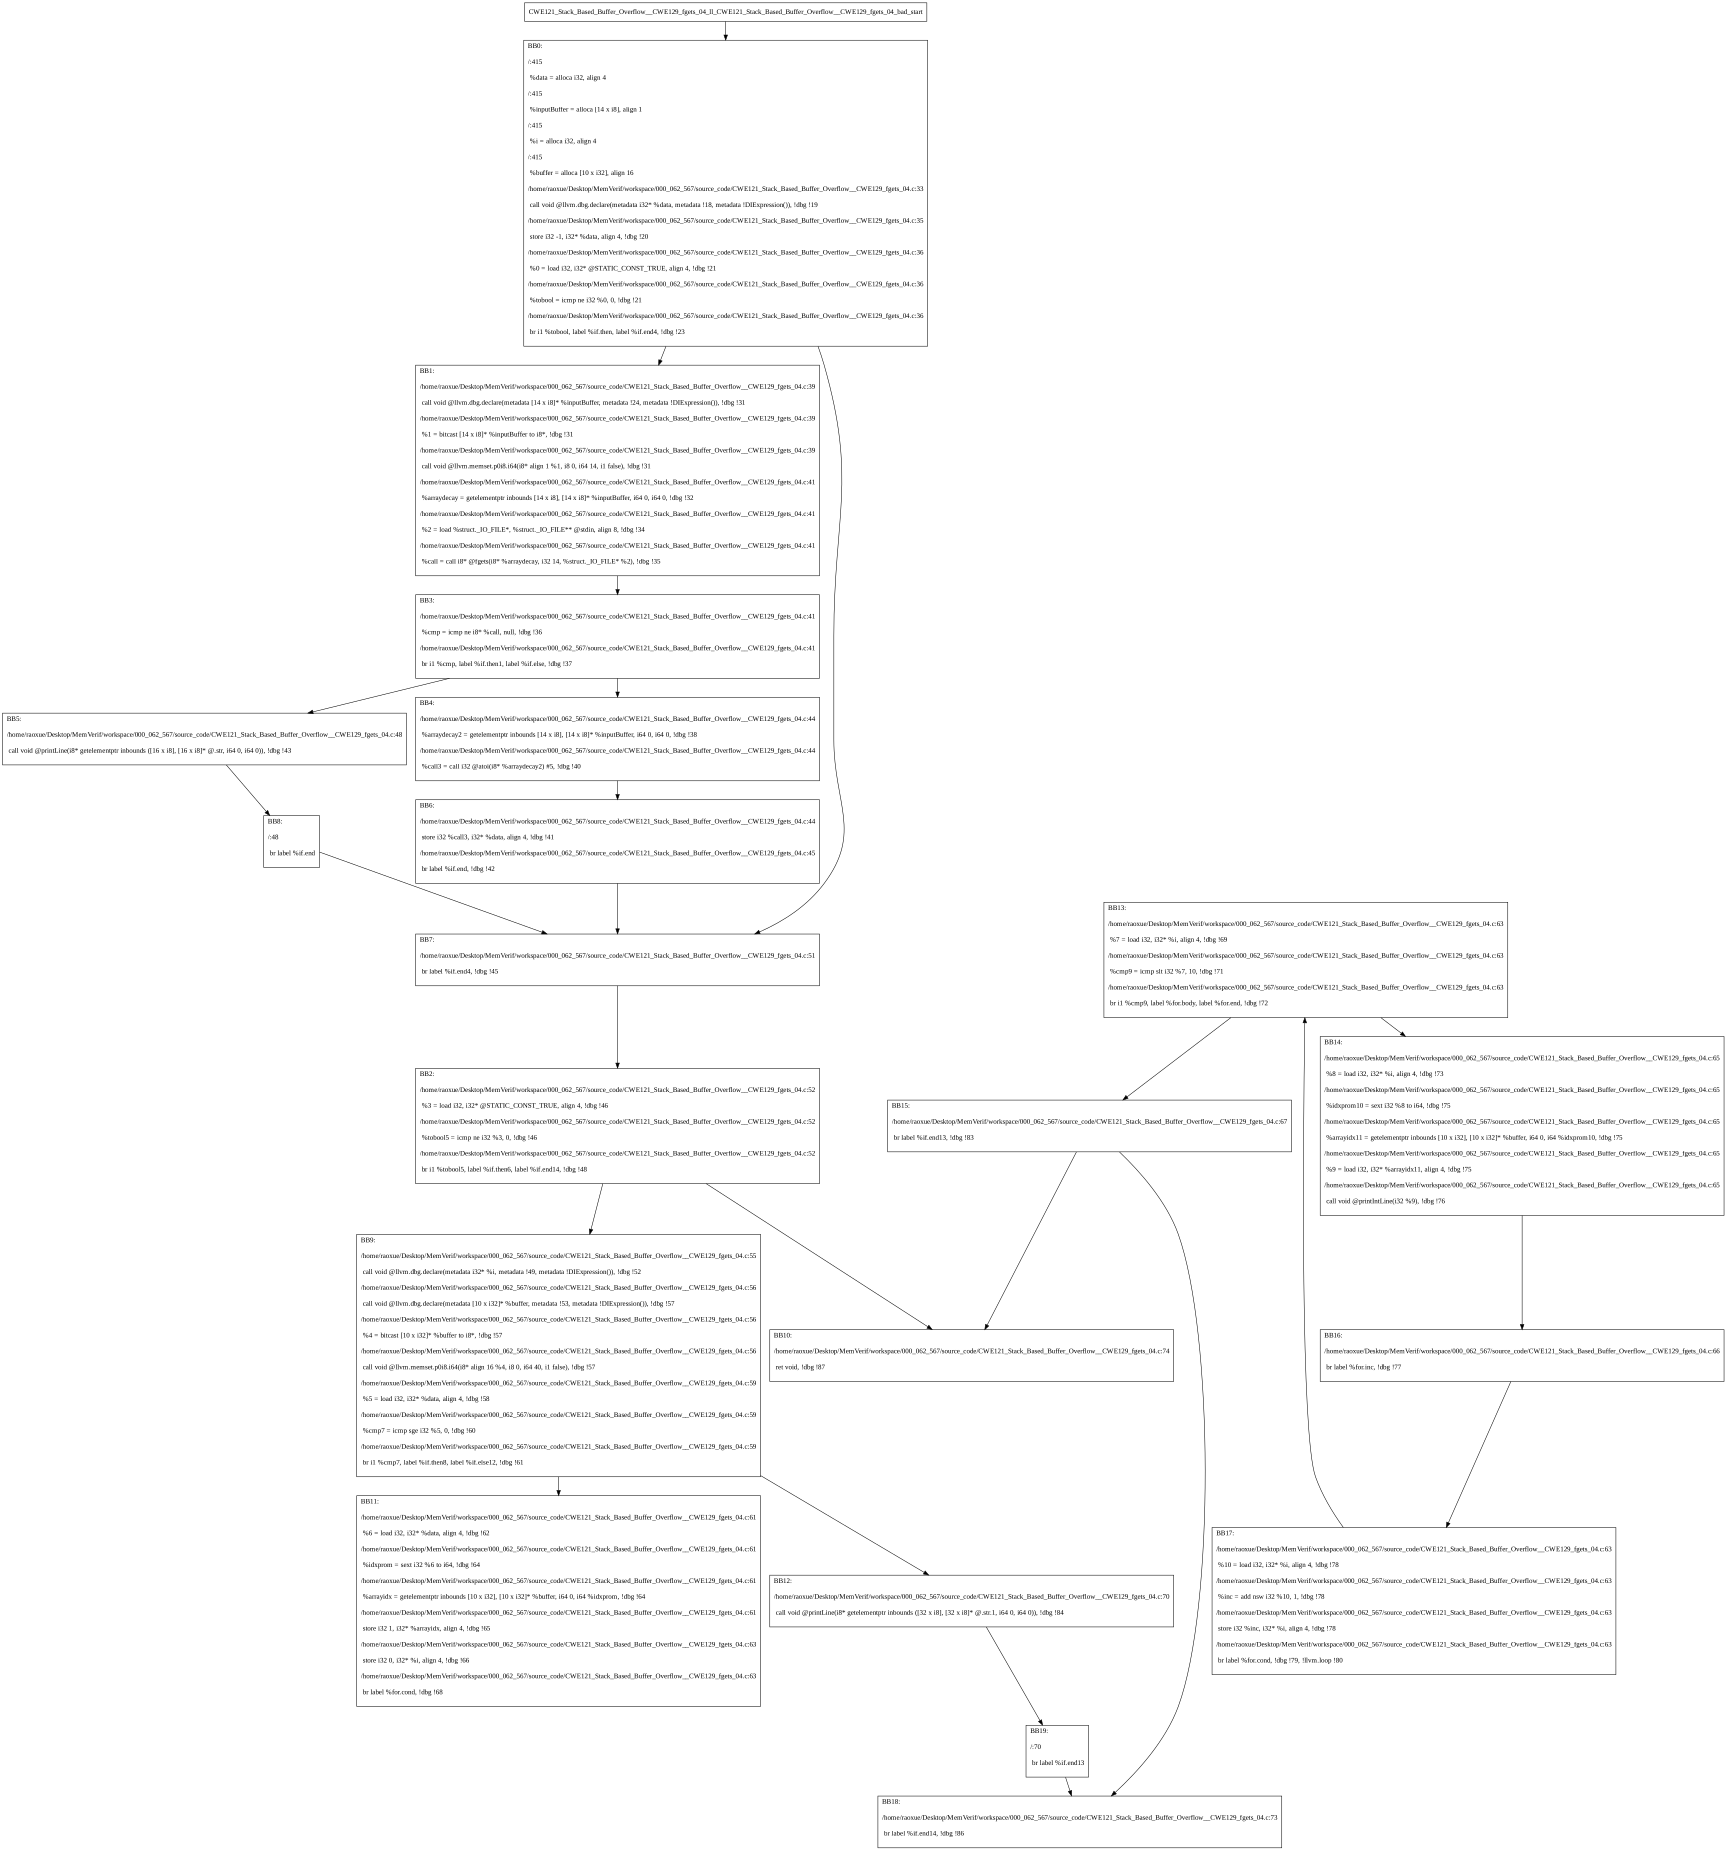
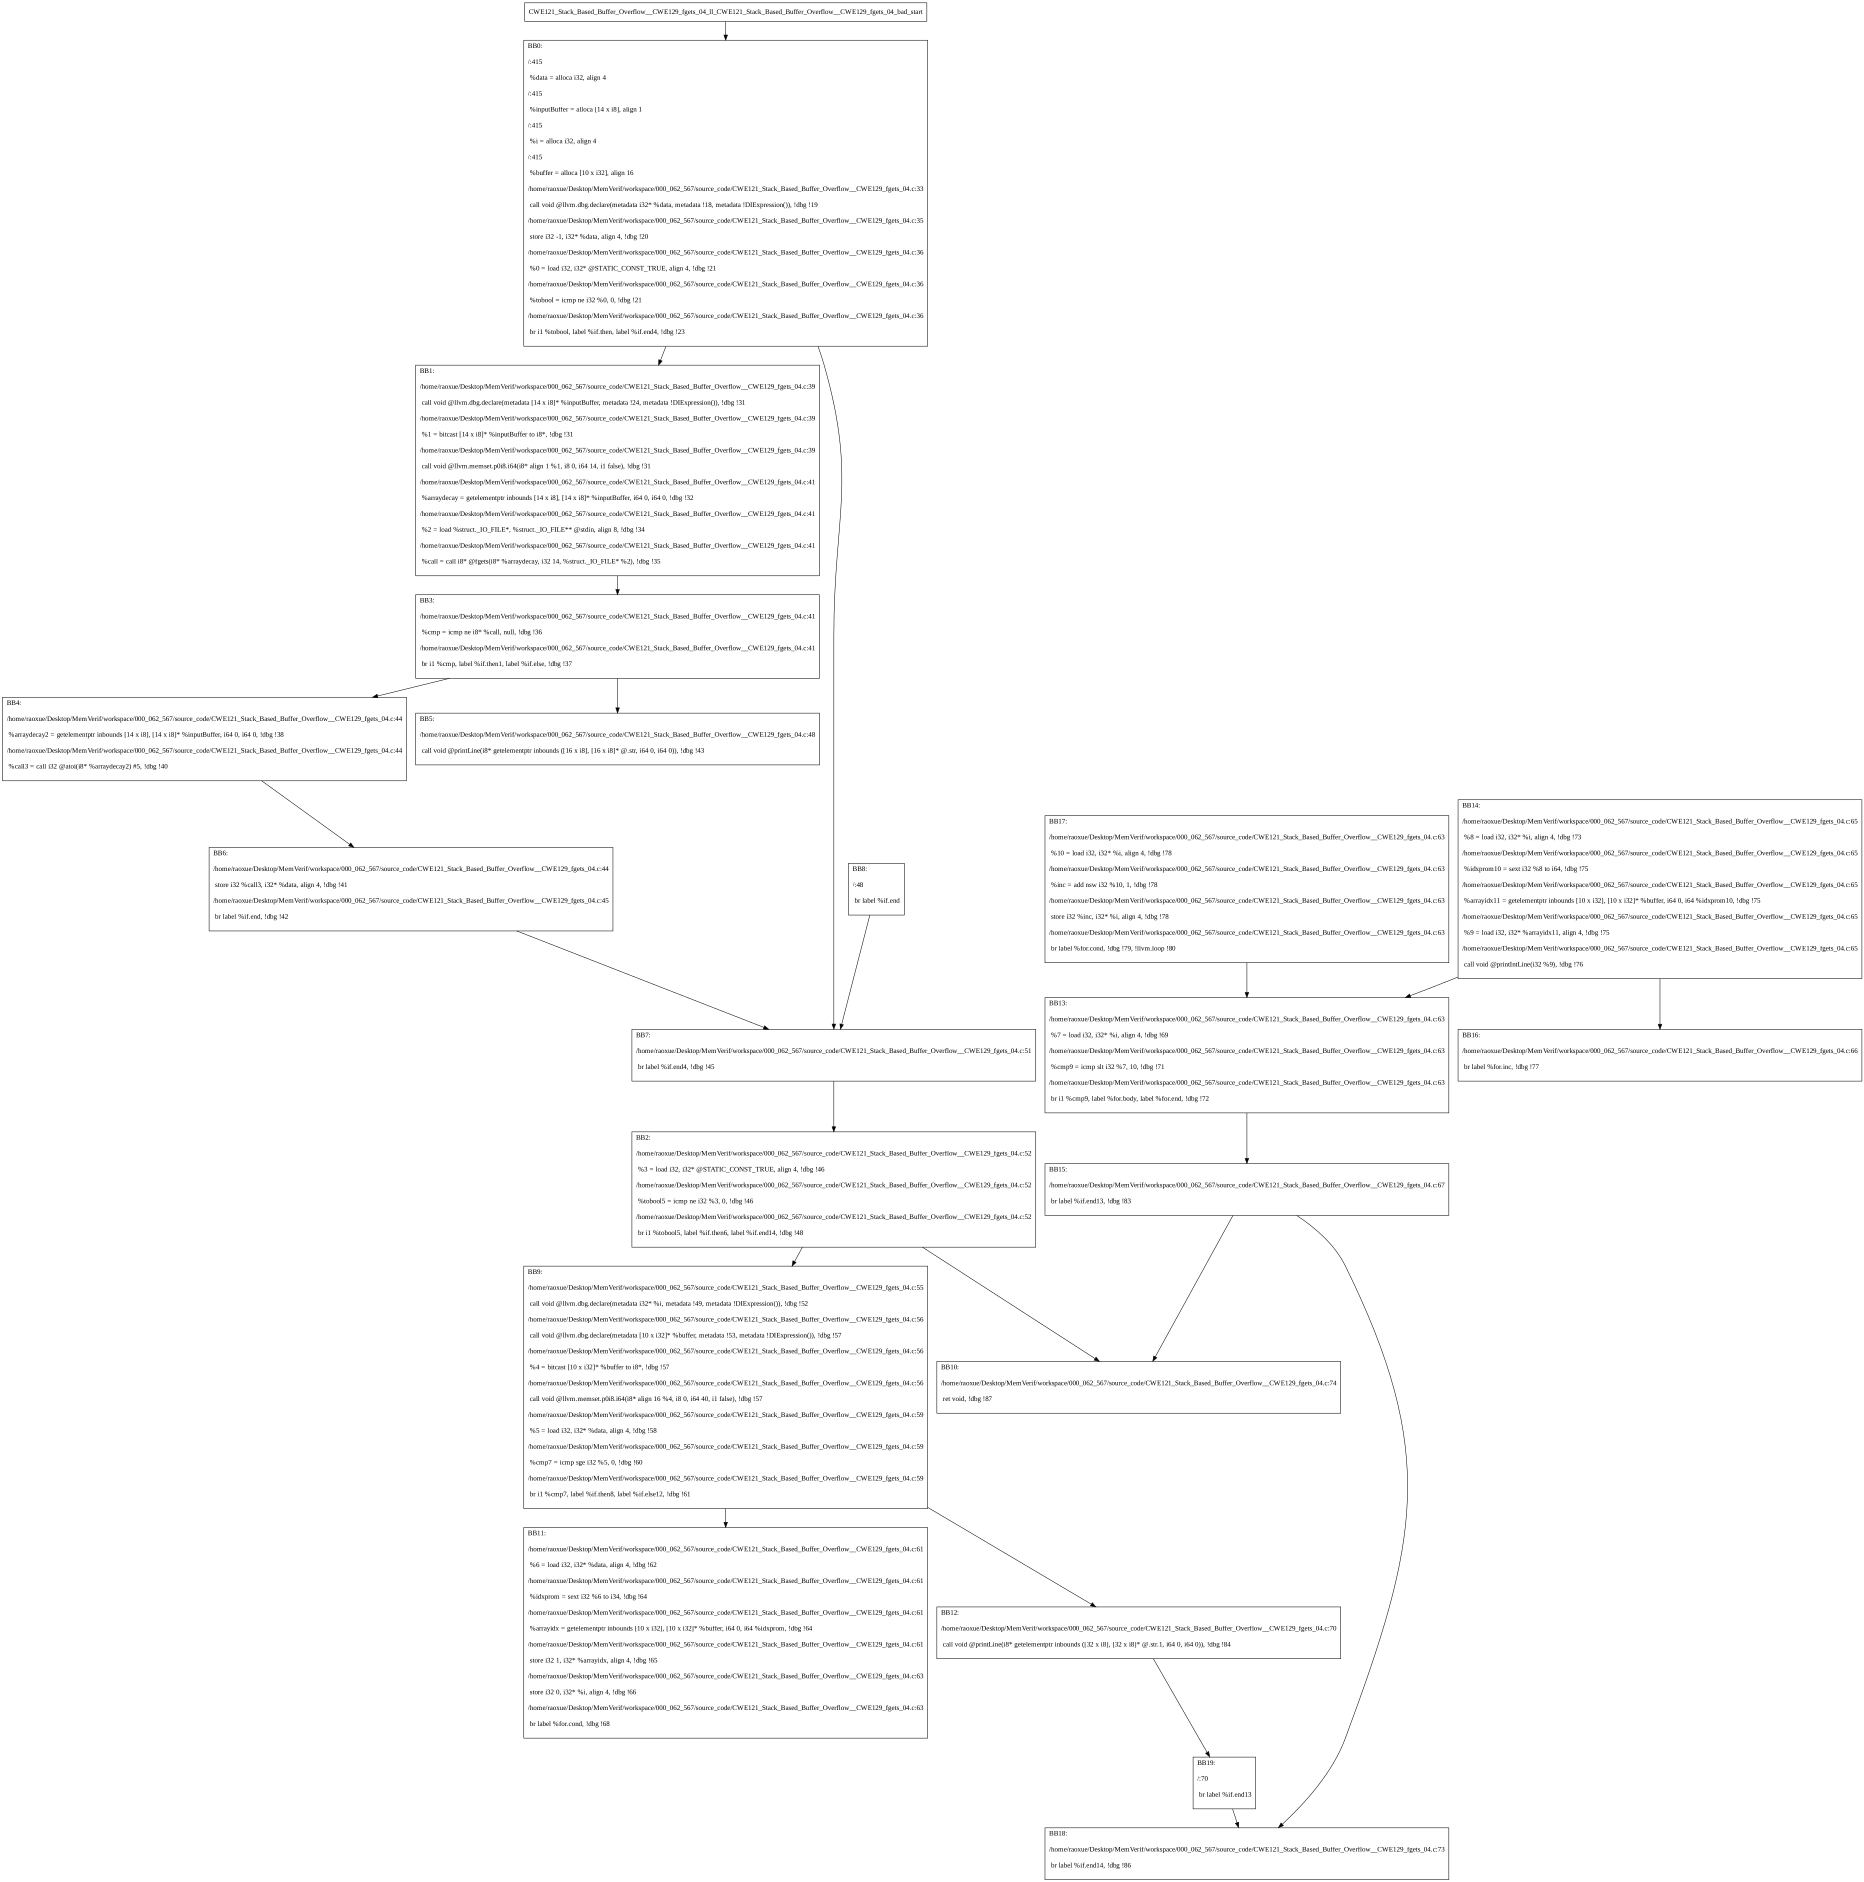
(246, 788) -> none
(1391, 1026) -> (1434, 986)
(1480, 1452) -> none
(421, 1565) -> (588, 1597)
